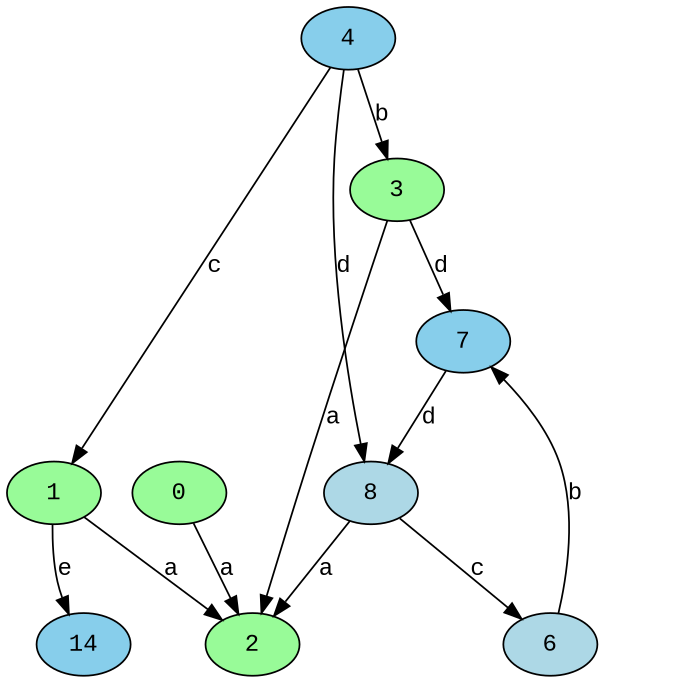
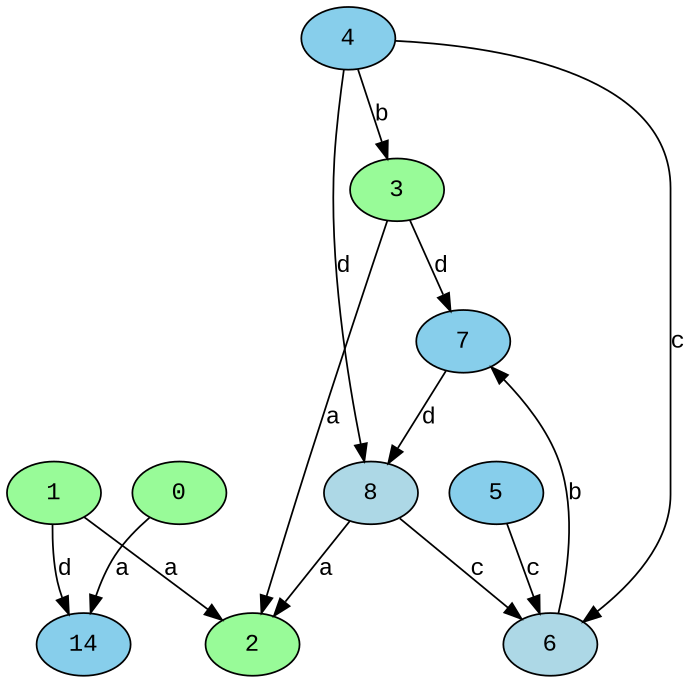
(206, 258) -> (671, 242)
none -> (496, 493)
(212, 561) -> (115, 555)
(65, 569) -> (65, 569)
